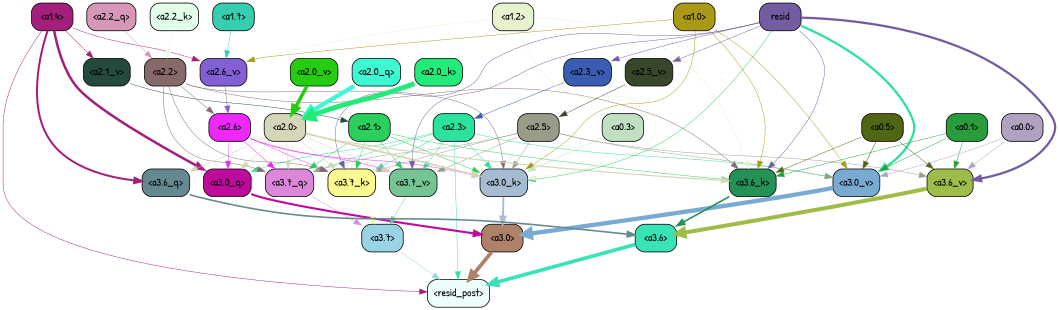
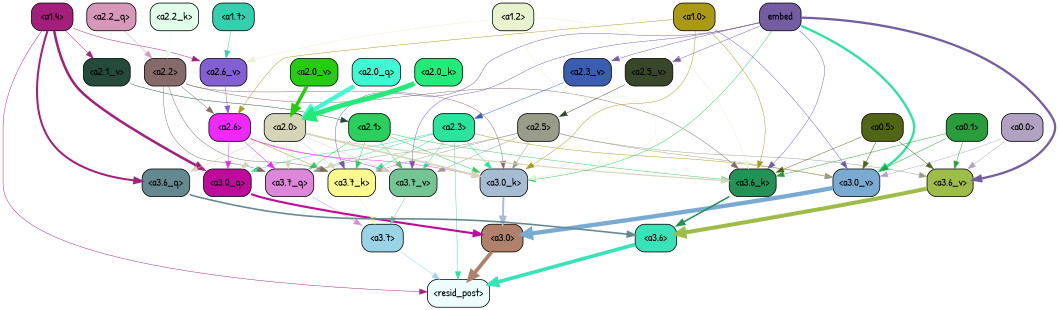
(780, 17) -> (780, 17)
(464, 38) -> (446, 40)
(785, 90) -> (785, 90)
(623, 127) -> none
(285, 154) -> (285, 154)
(650, 156) -> (650, 156)
